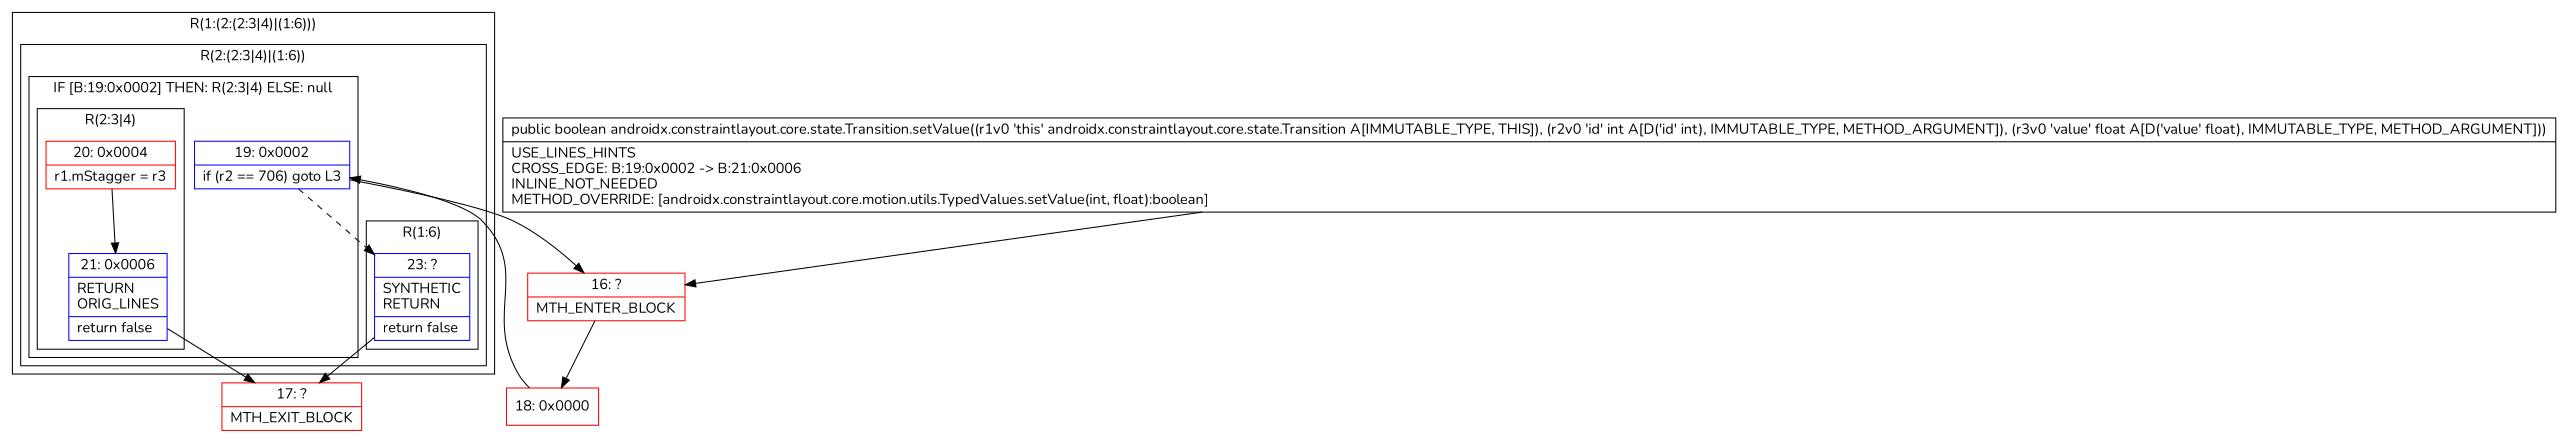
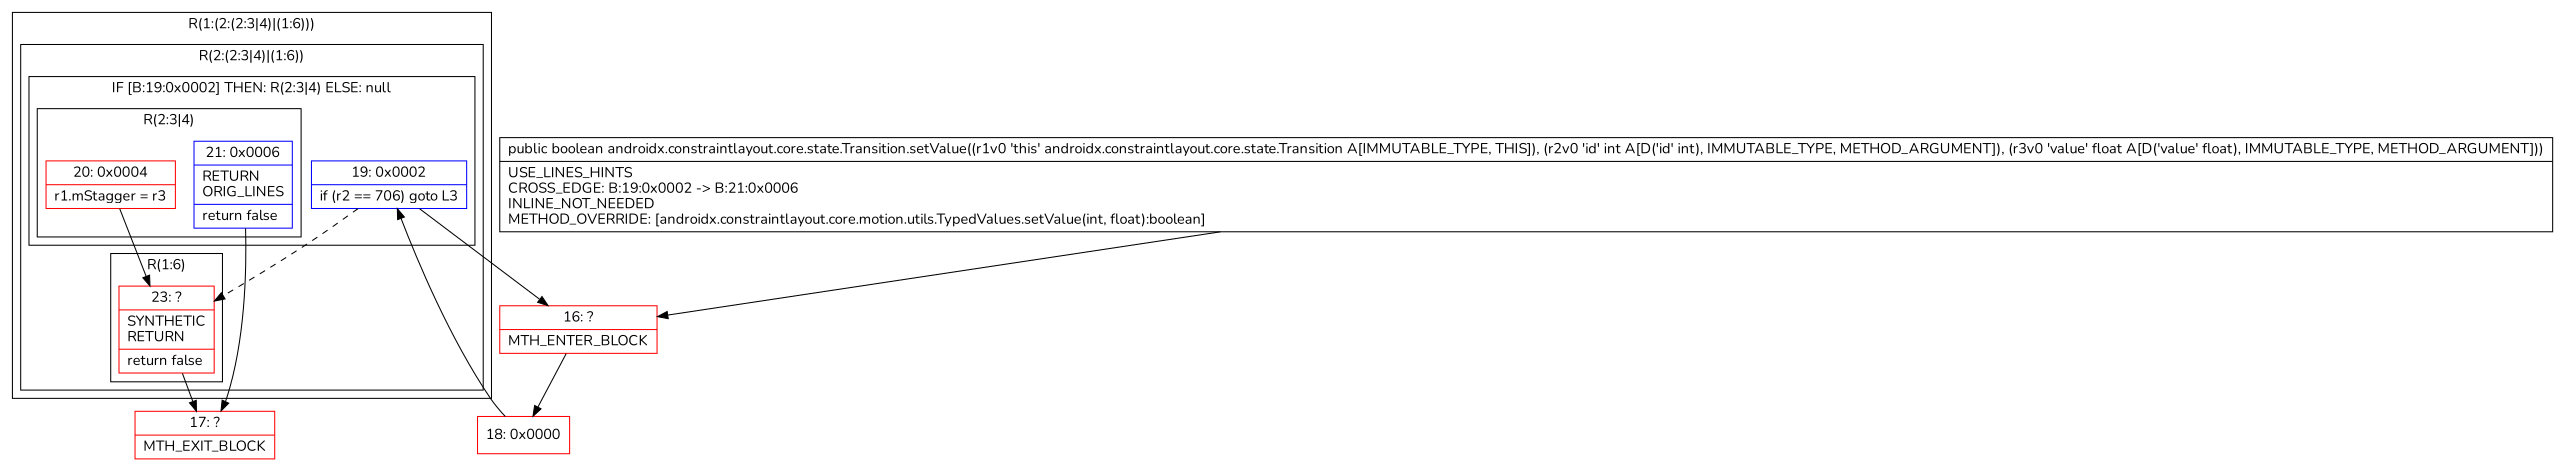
(113, 216) -> (128, 231)
(422, 297) -> (167, 330)
